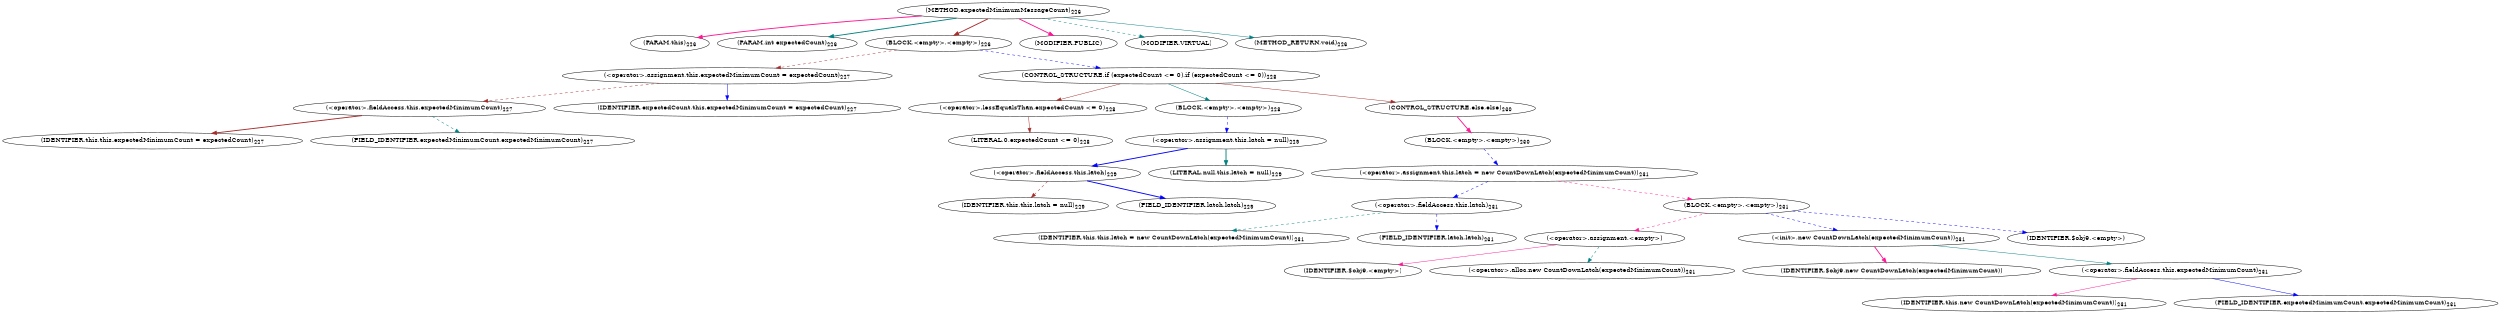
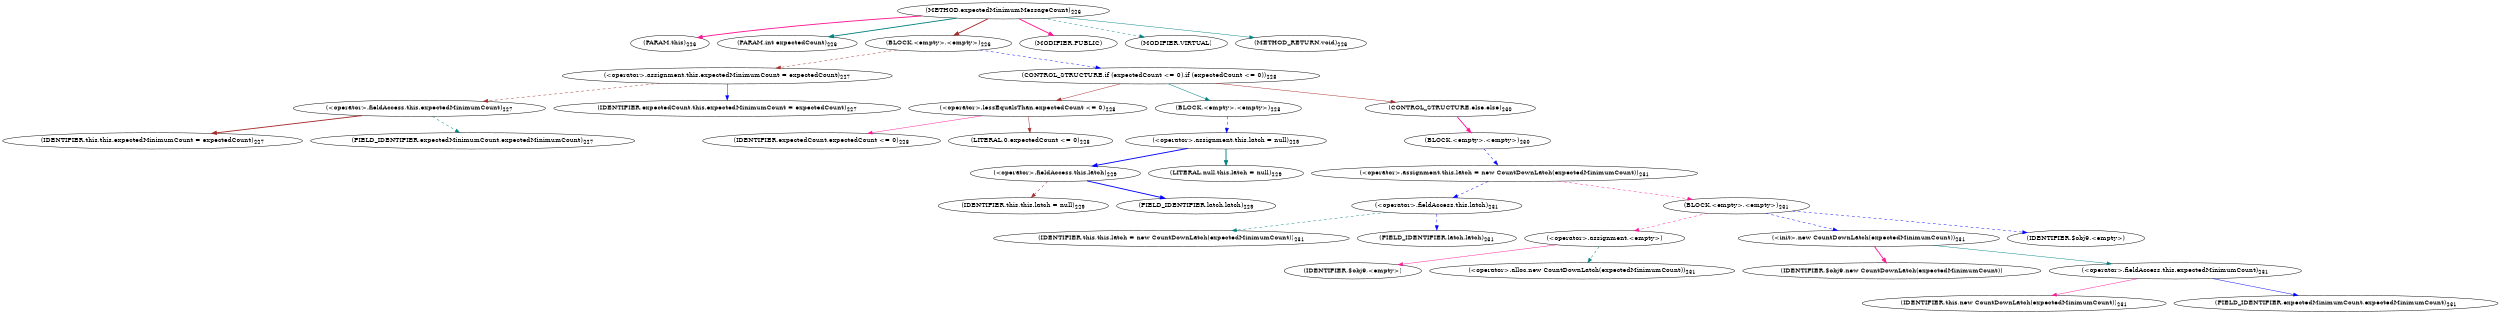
none -> (822, 141)
